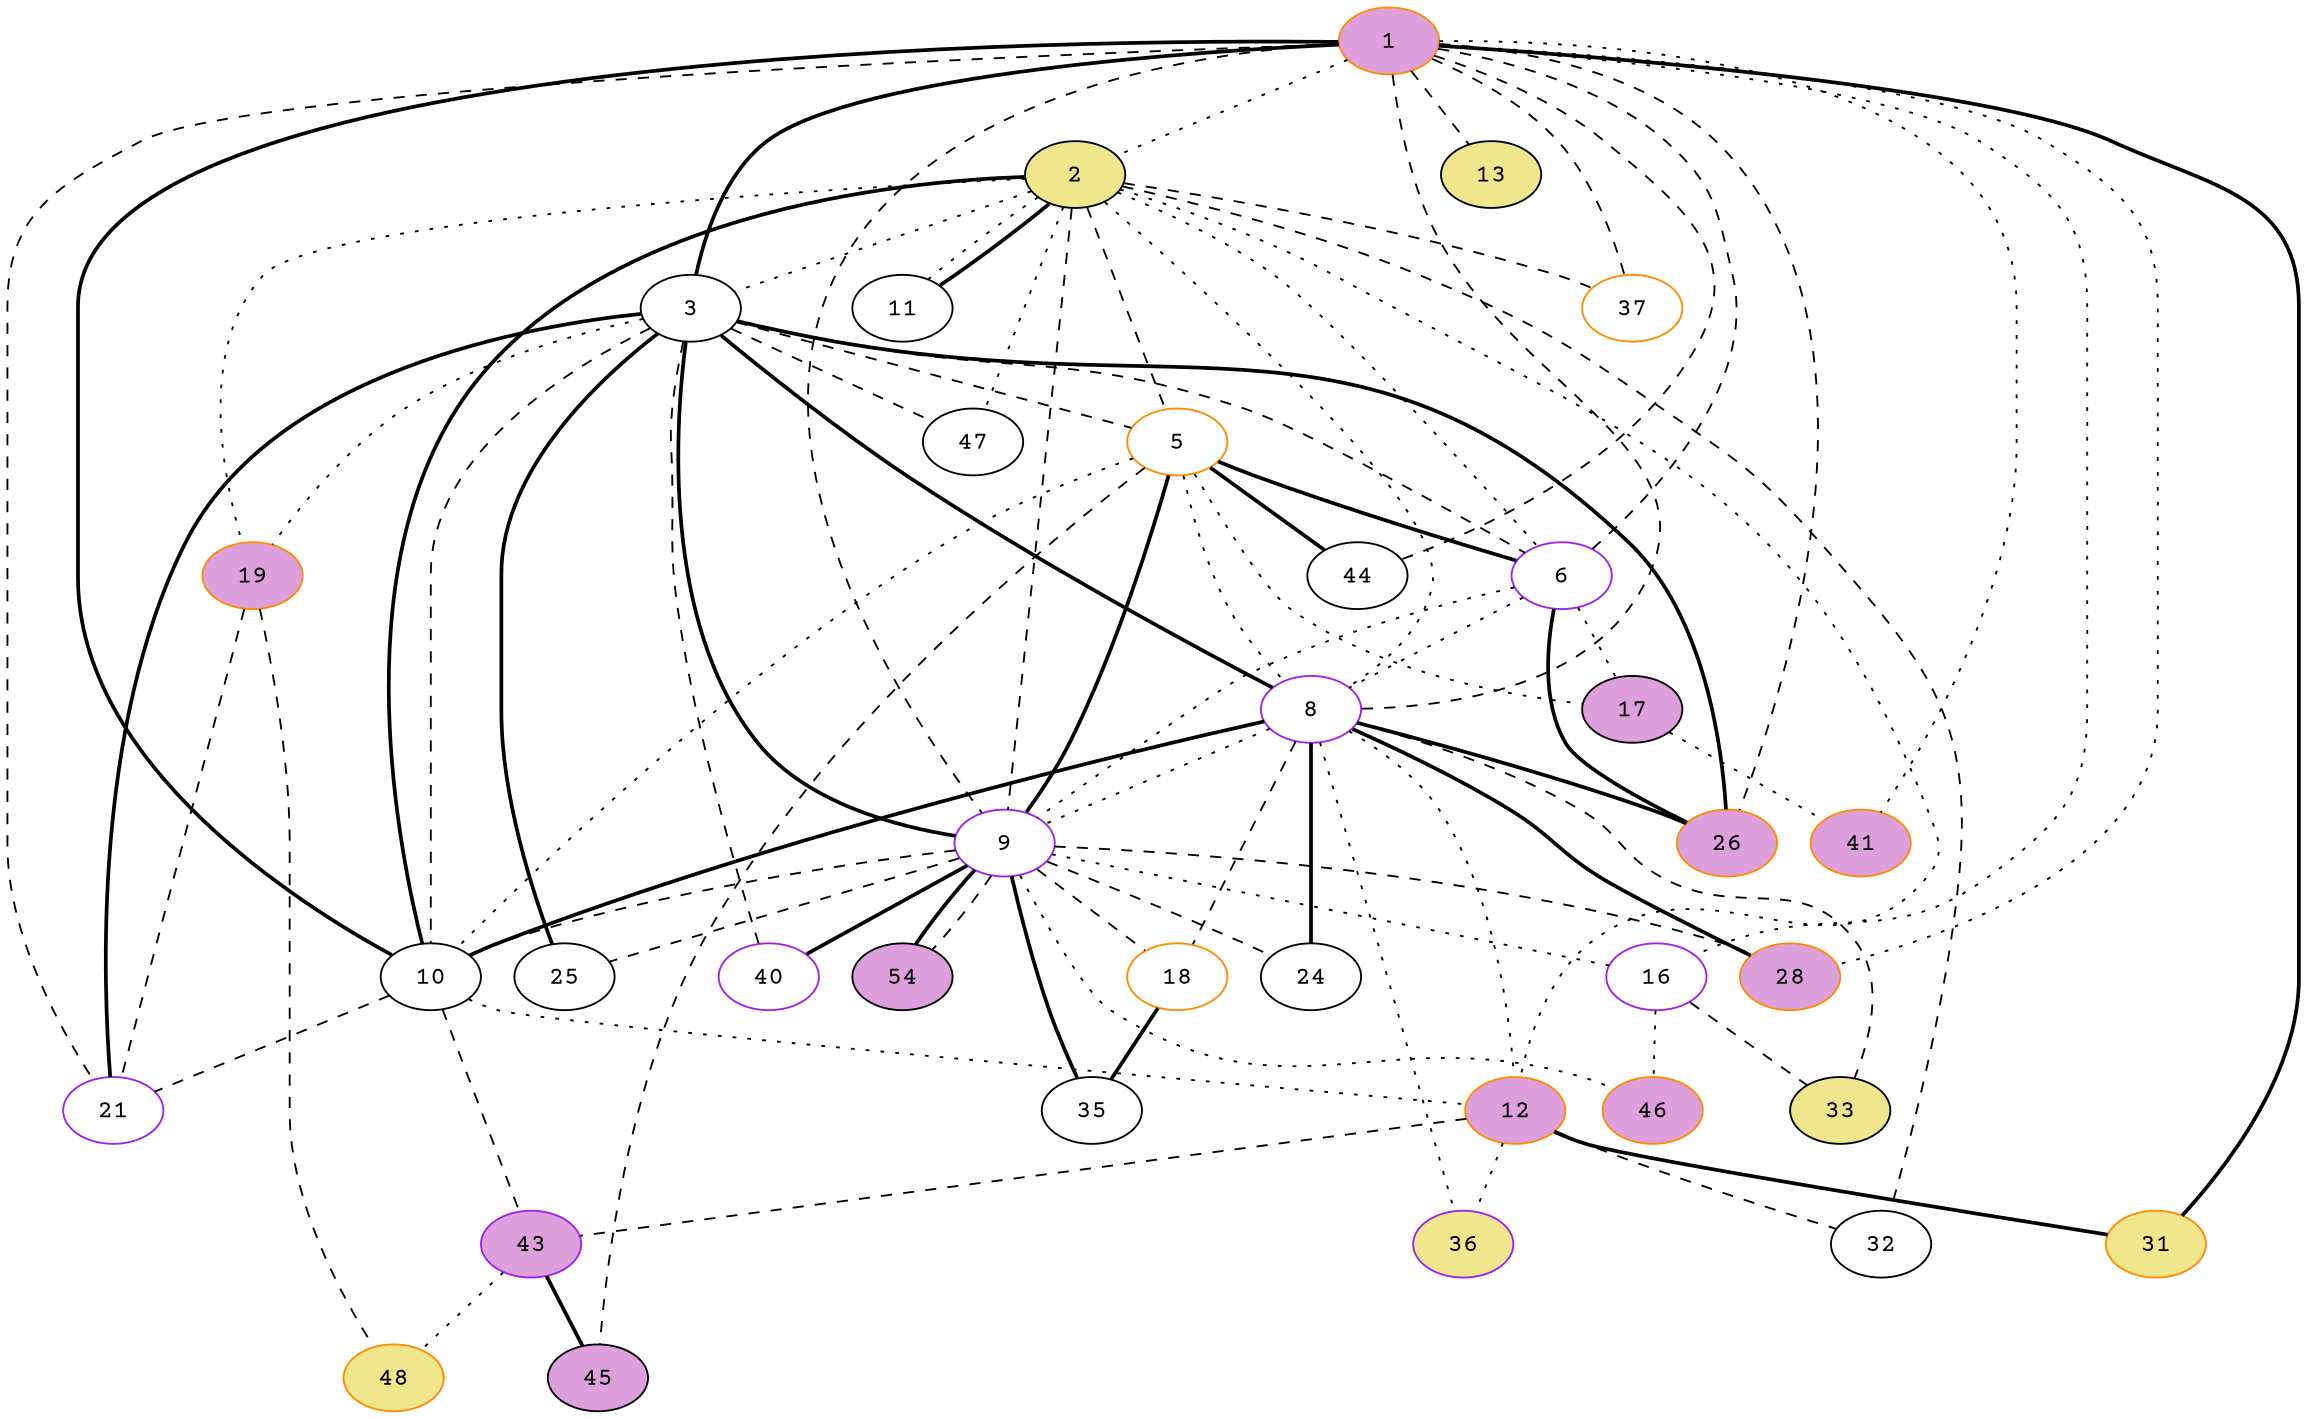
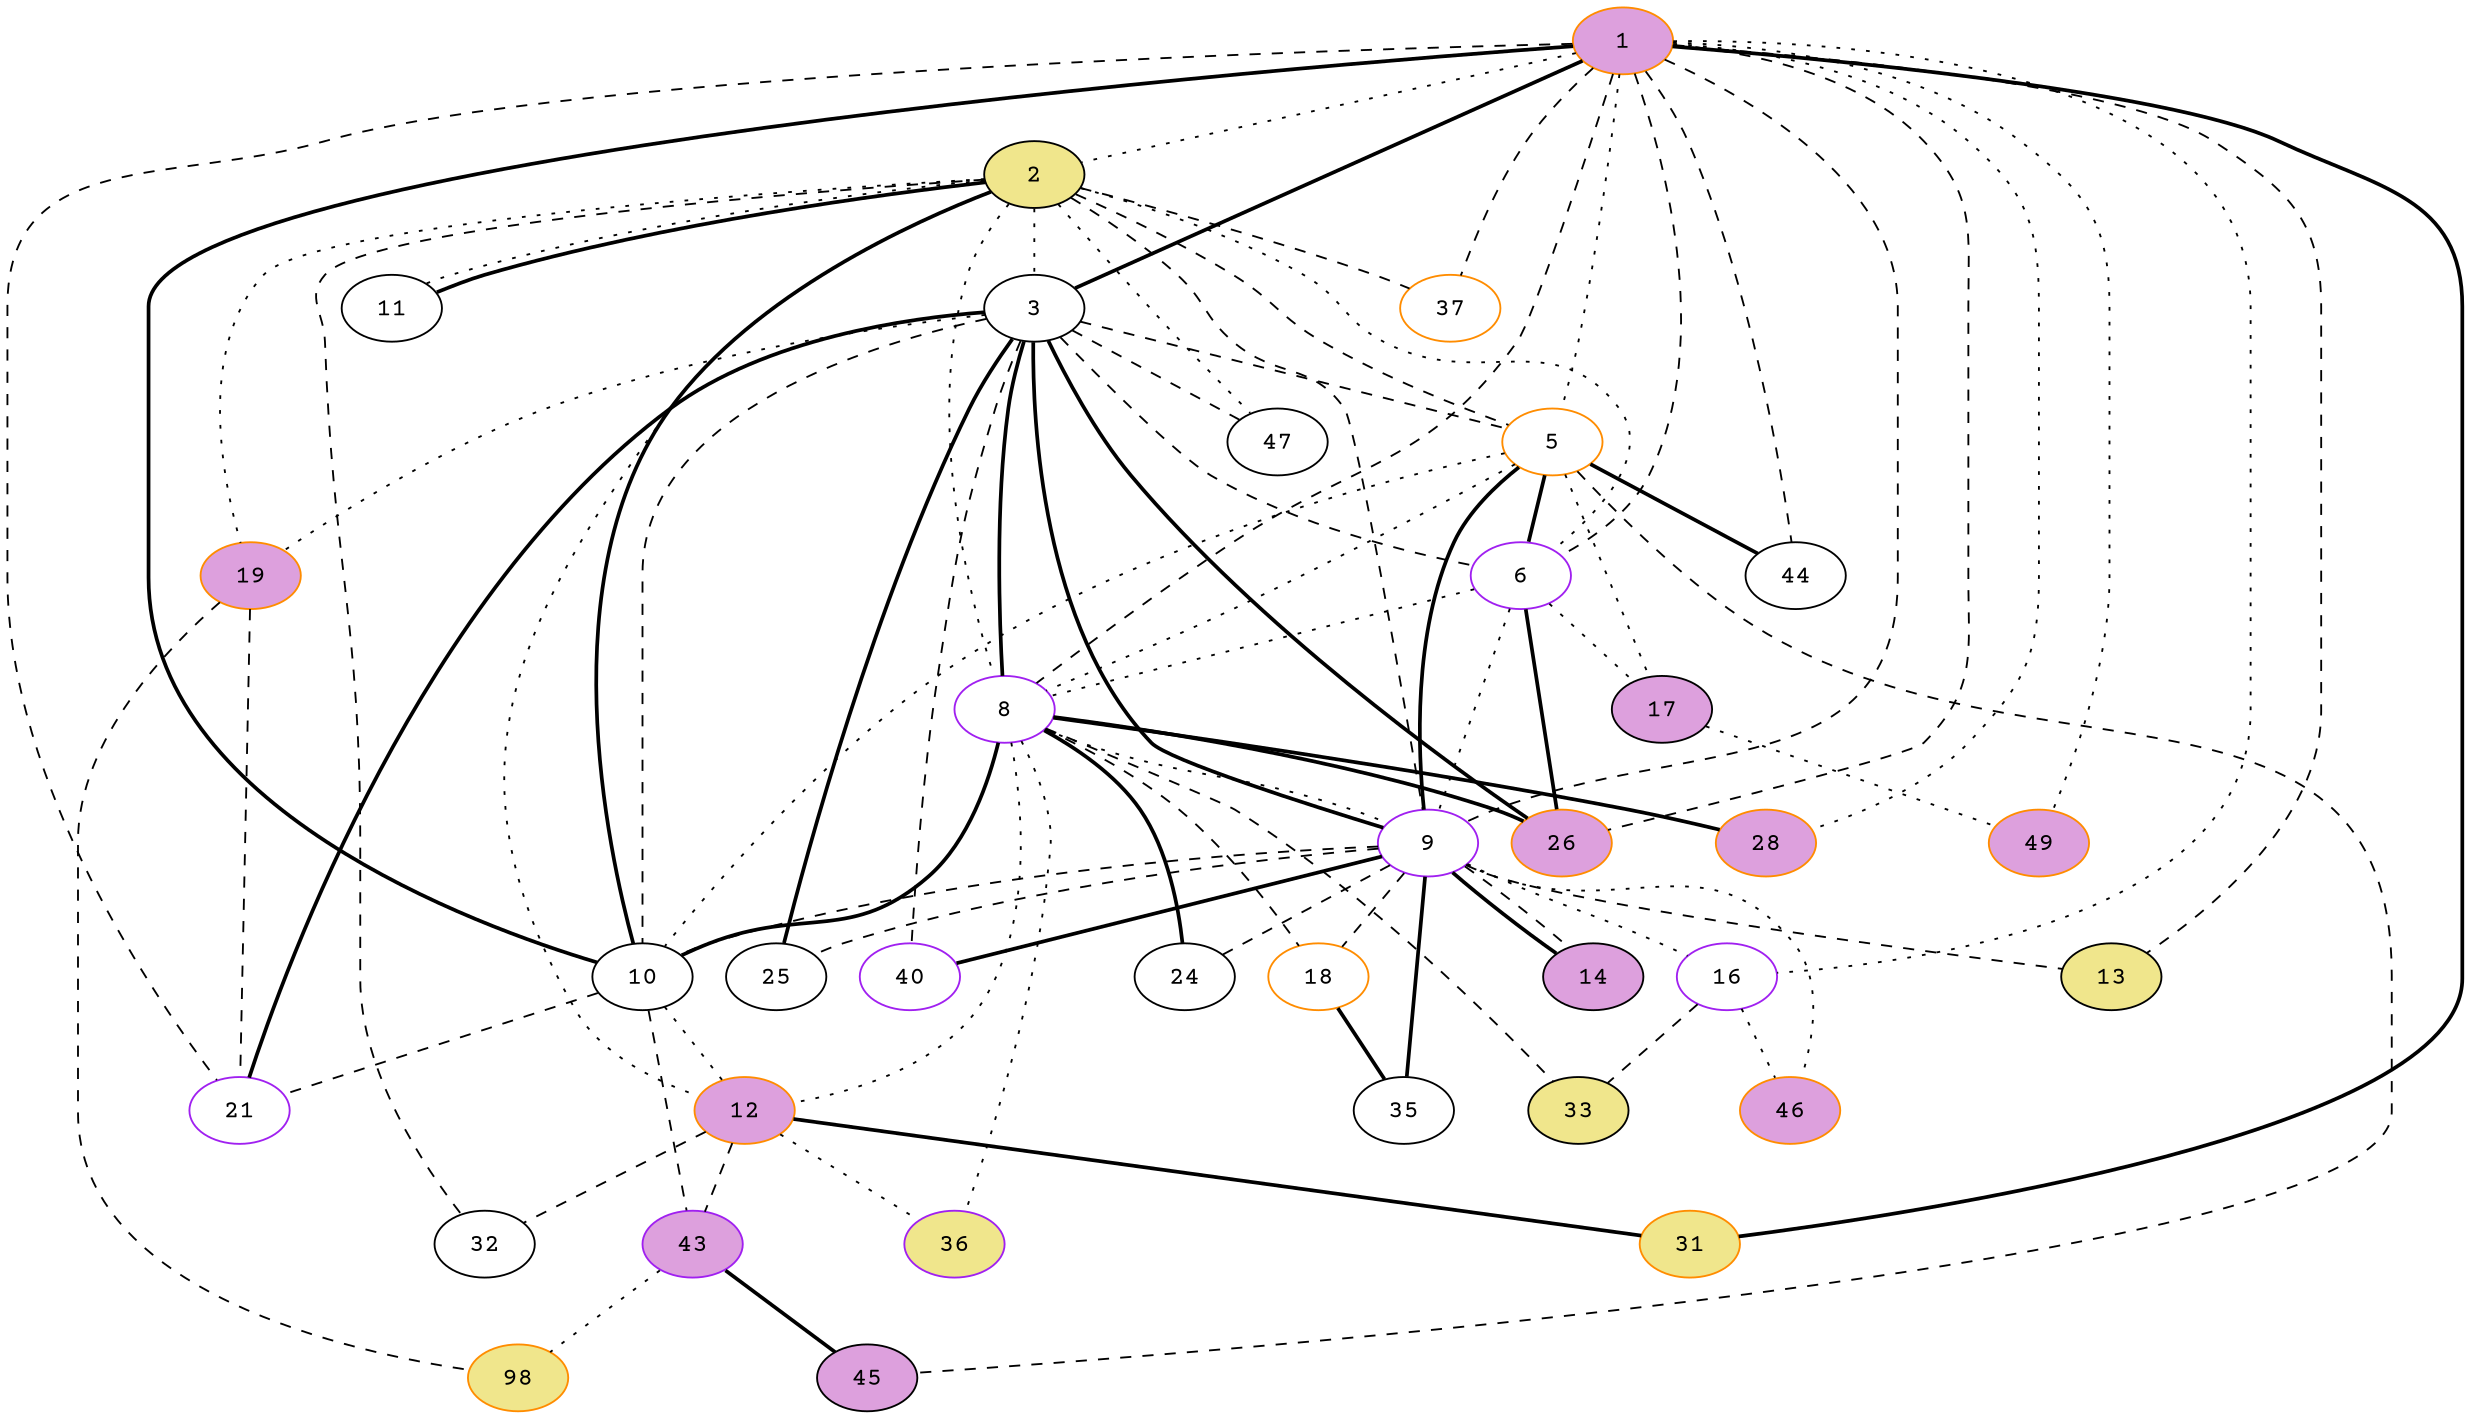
none -> (1596, 242)
(1861, 843) -> (2039, 843)
(1407, 878) -> (1762, 928)
(902, 977) -> (1593, 977)
(394, 1378) -> (518, 1378)
